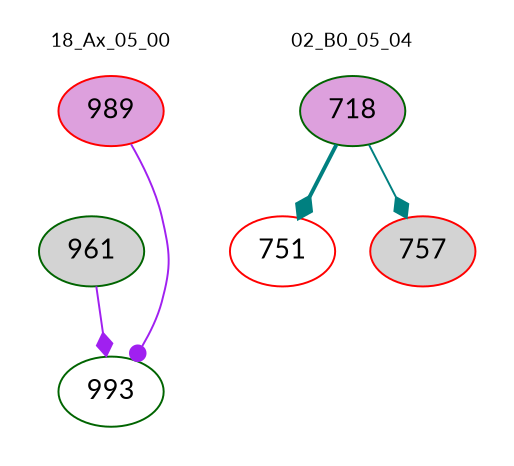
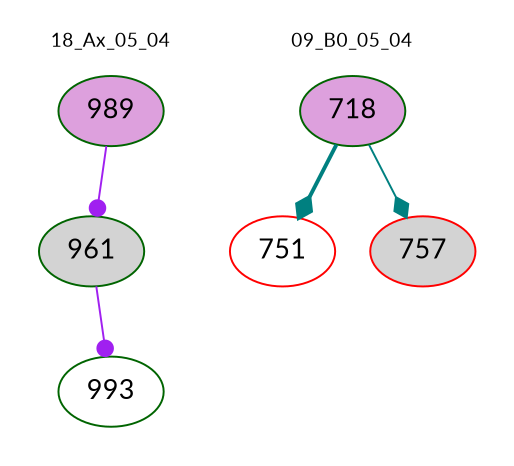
(111, 42) -> (111, 42)
(353, 42) -> (353, 42)
(111, 111) -> (111, 111)
(167, 244) -> (103, 173)
(100, 313) -> (100, 313)
